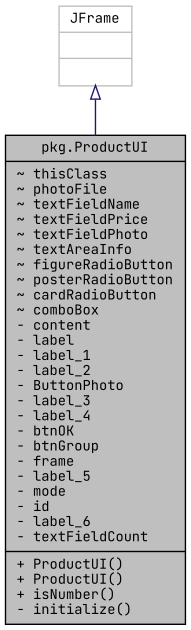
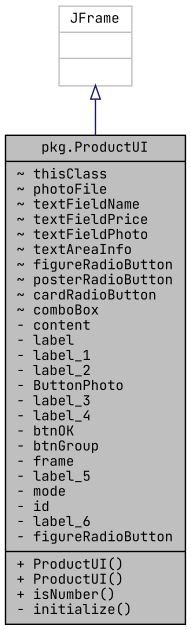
(83, 537) -> (95, 537)
